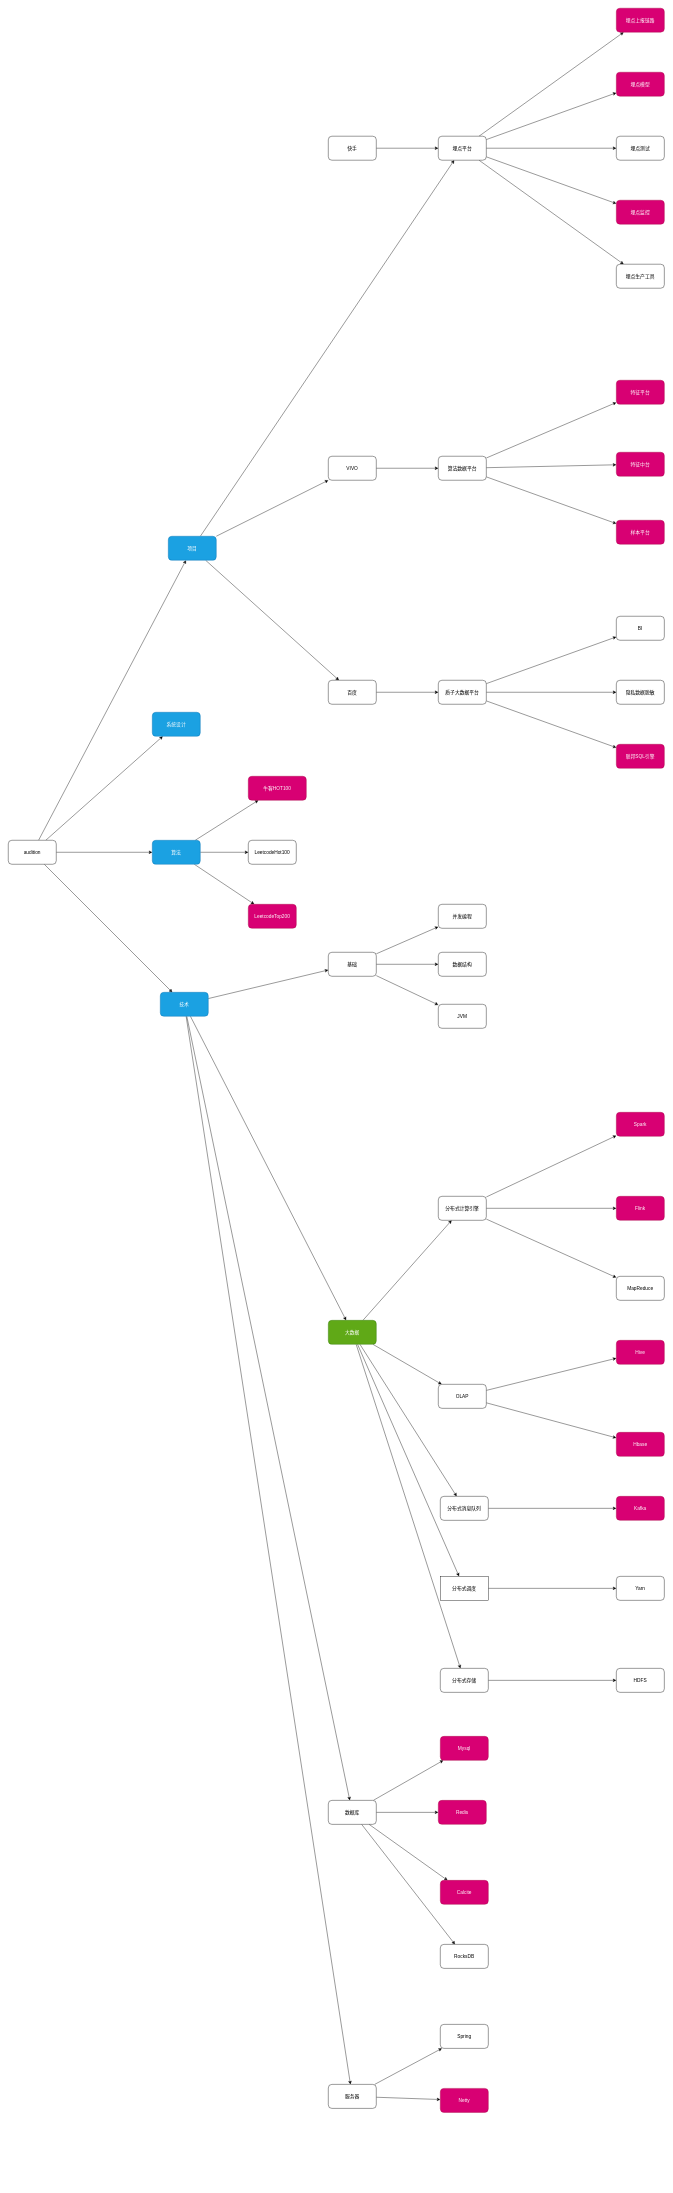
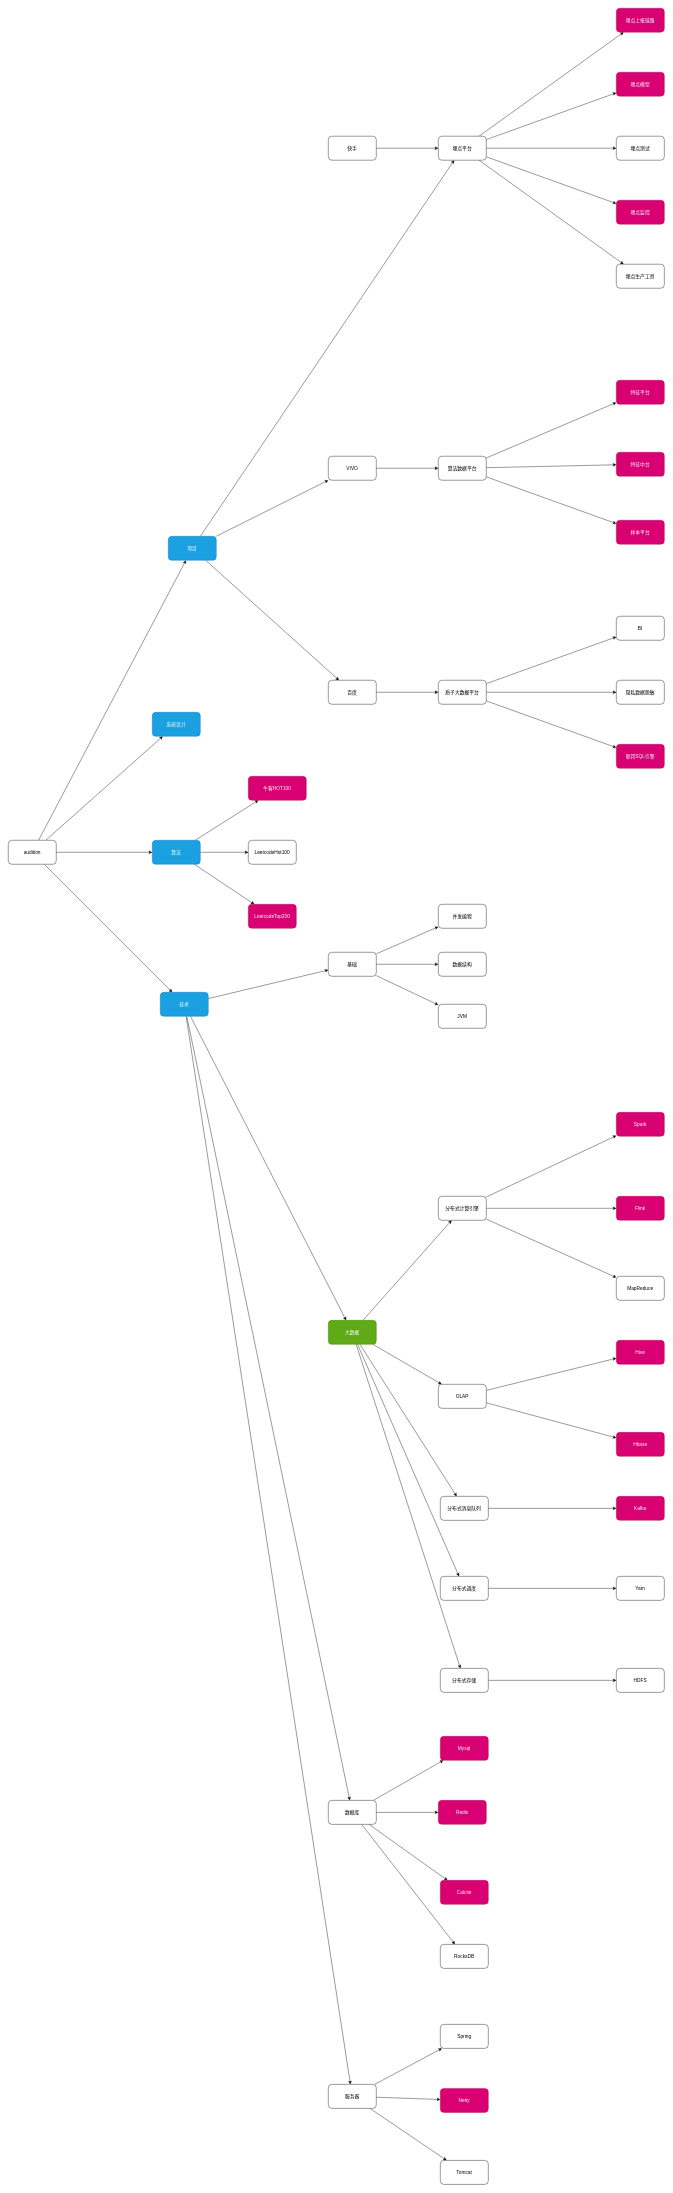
(464, 1588) -> (464, 1588)
none -> (443, 2158)
none -> (464, 2172)
